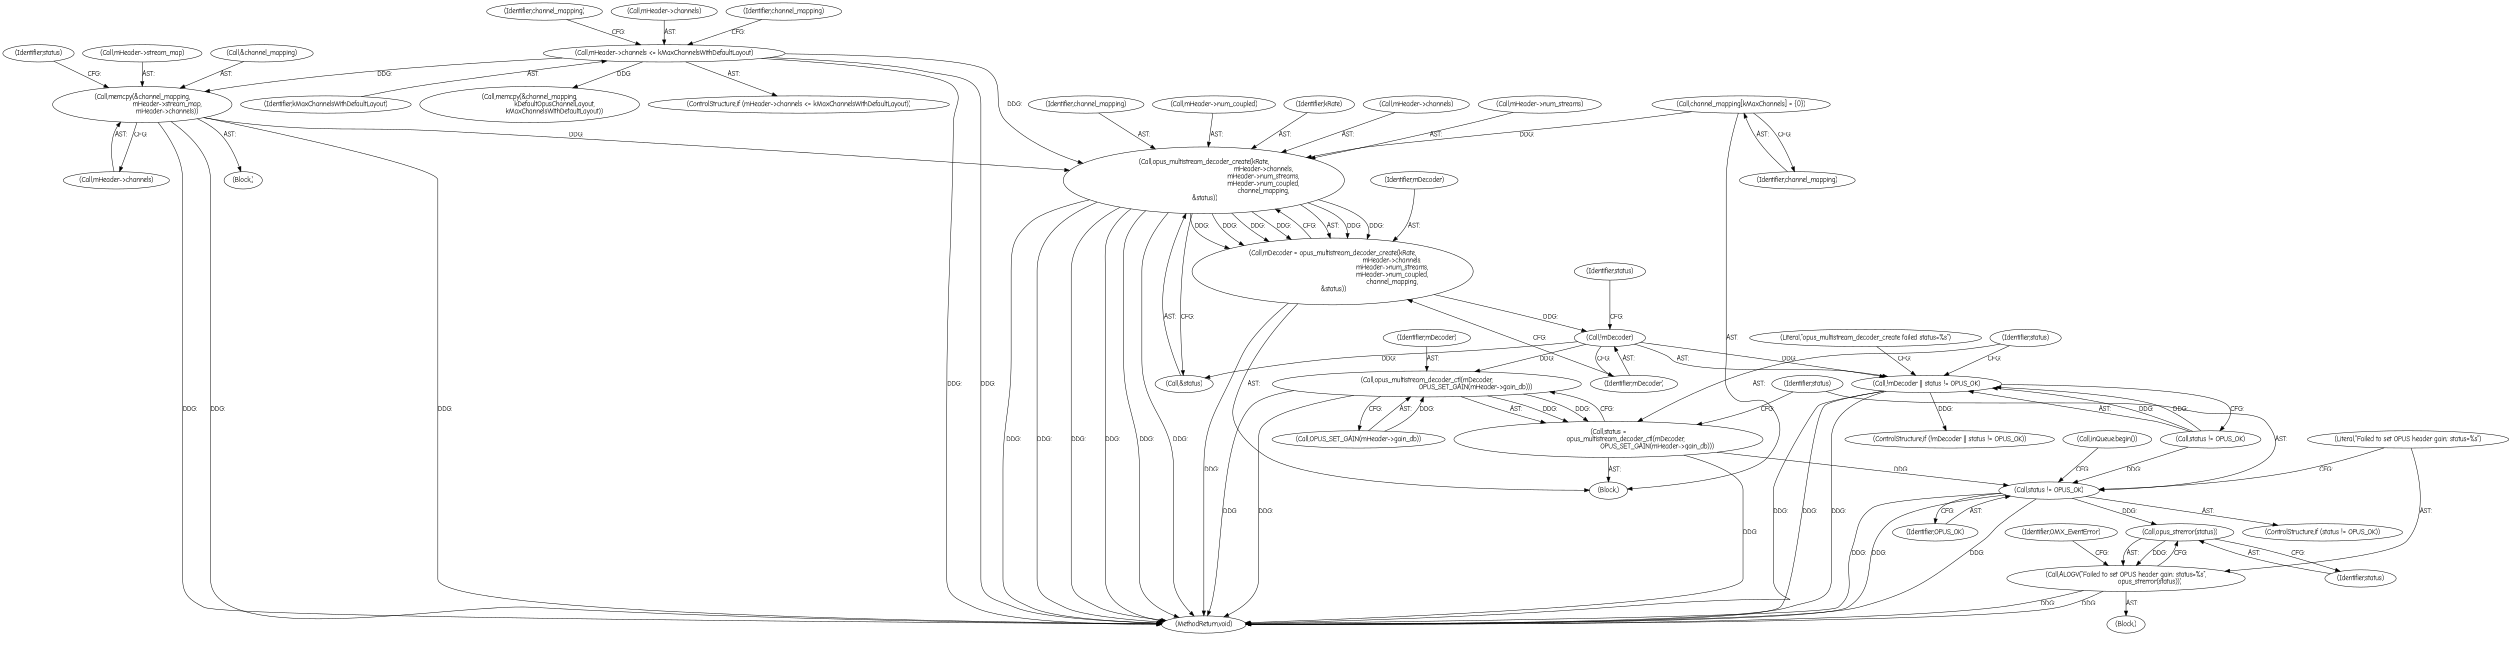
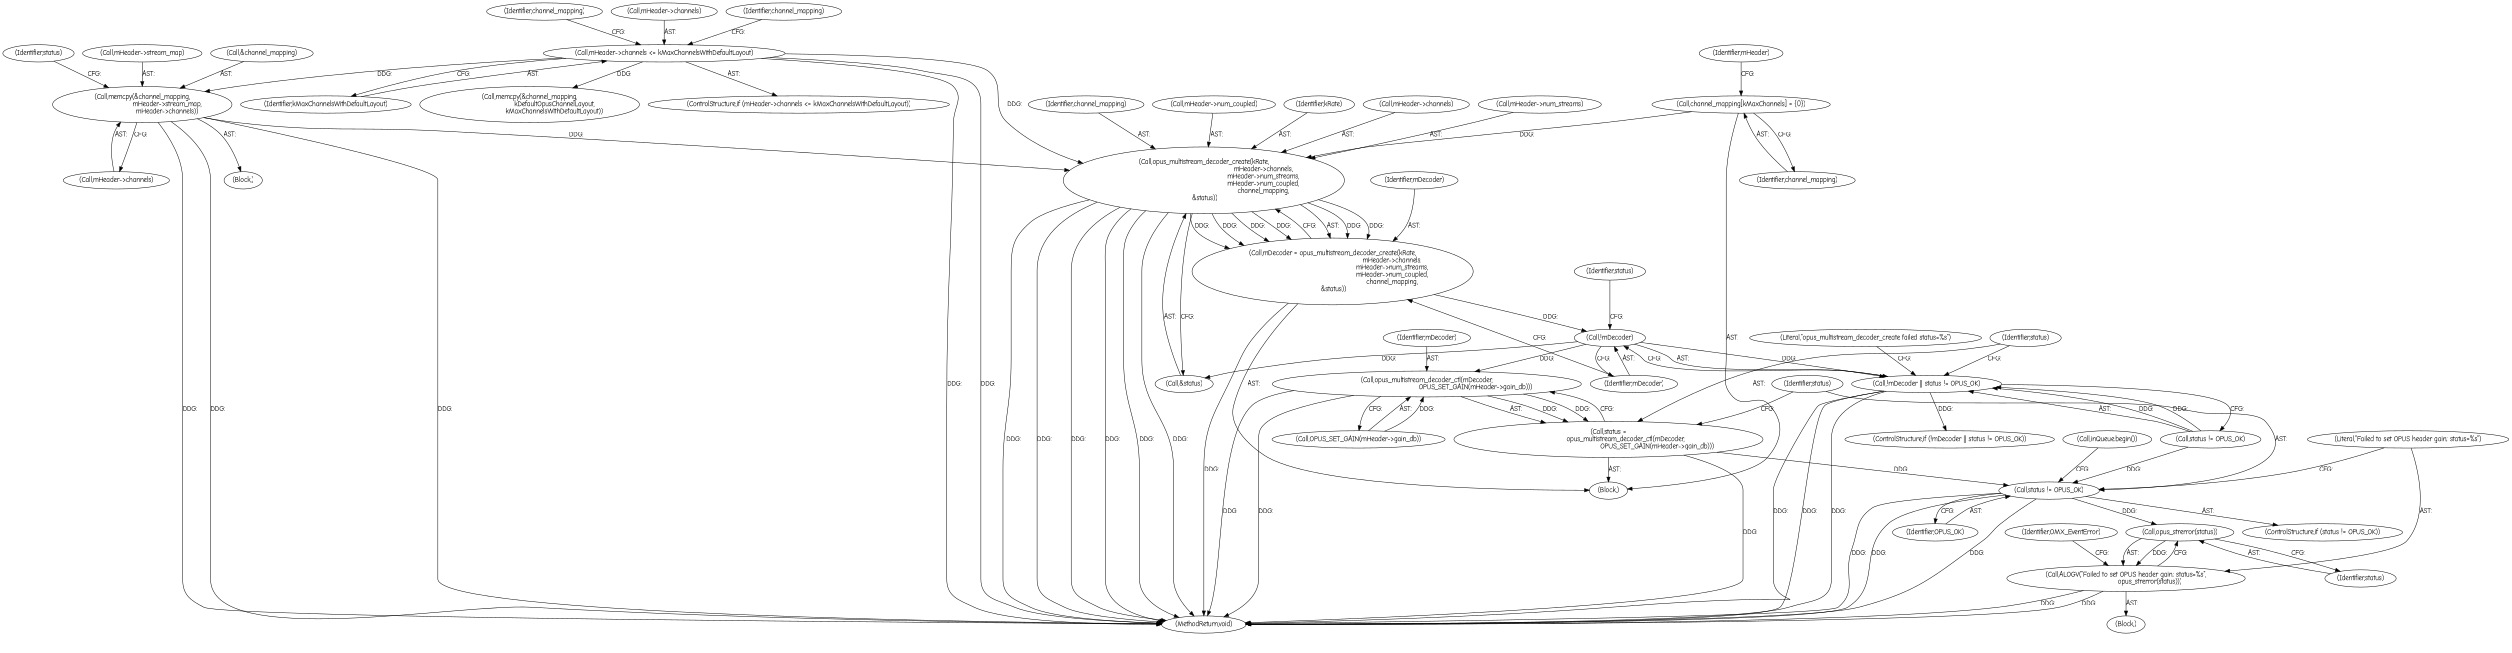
none -> (1741, 53)
none -> (460, 70)
none -> (1702, 370)
